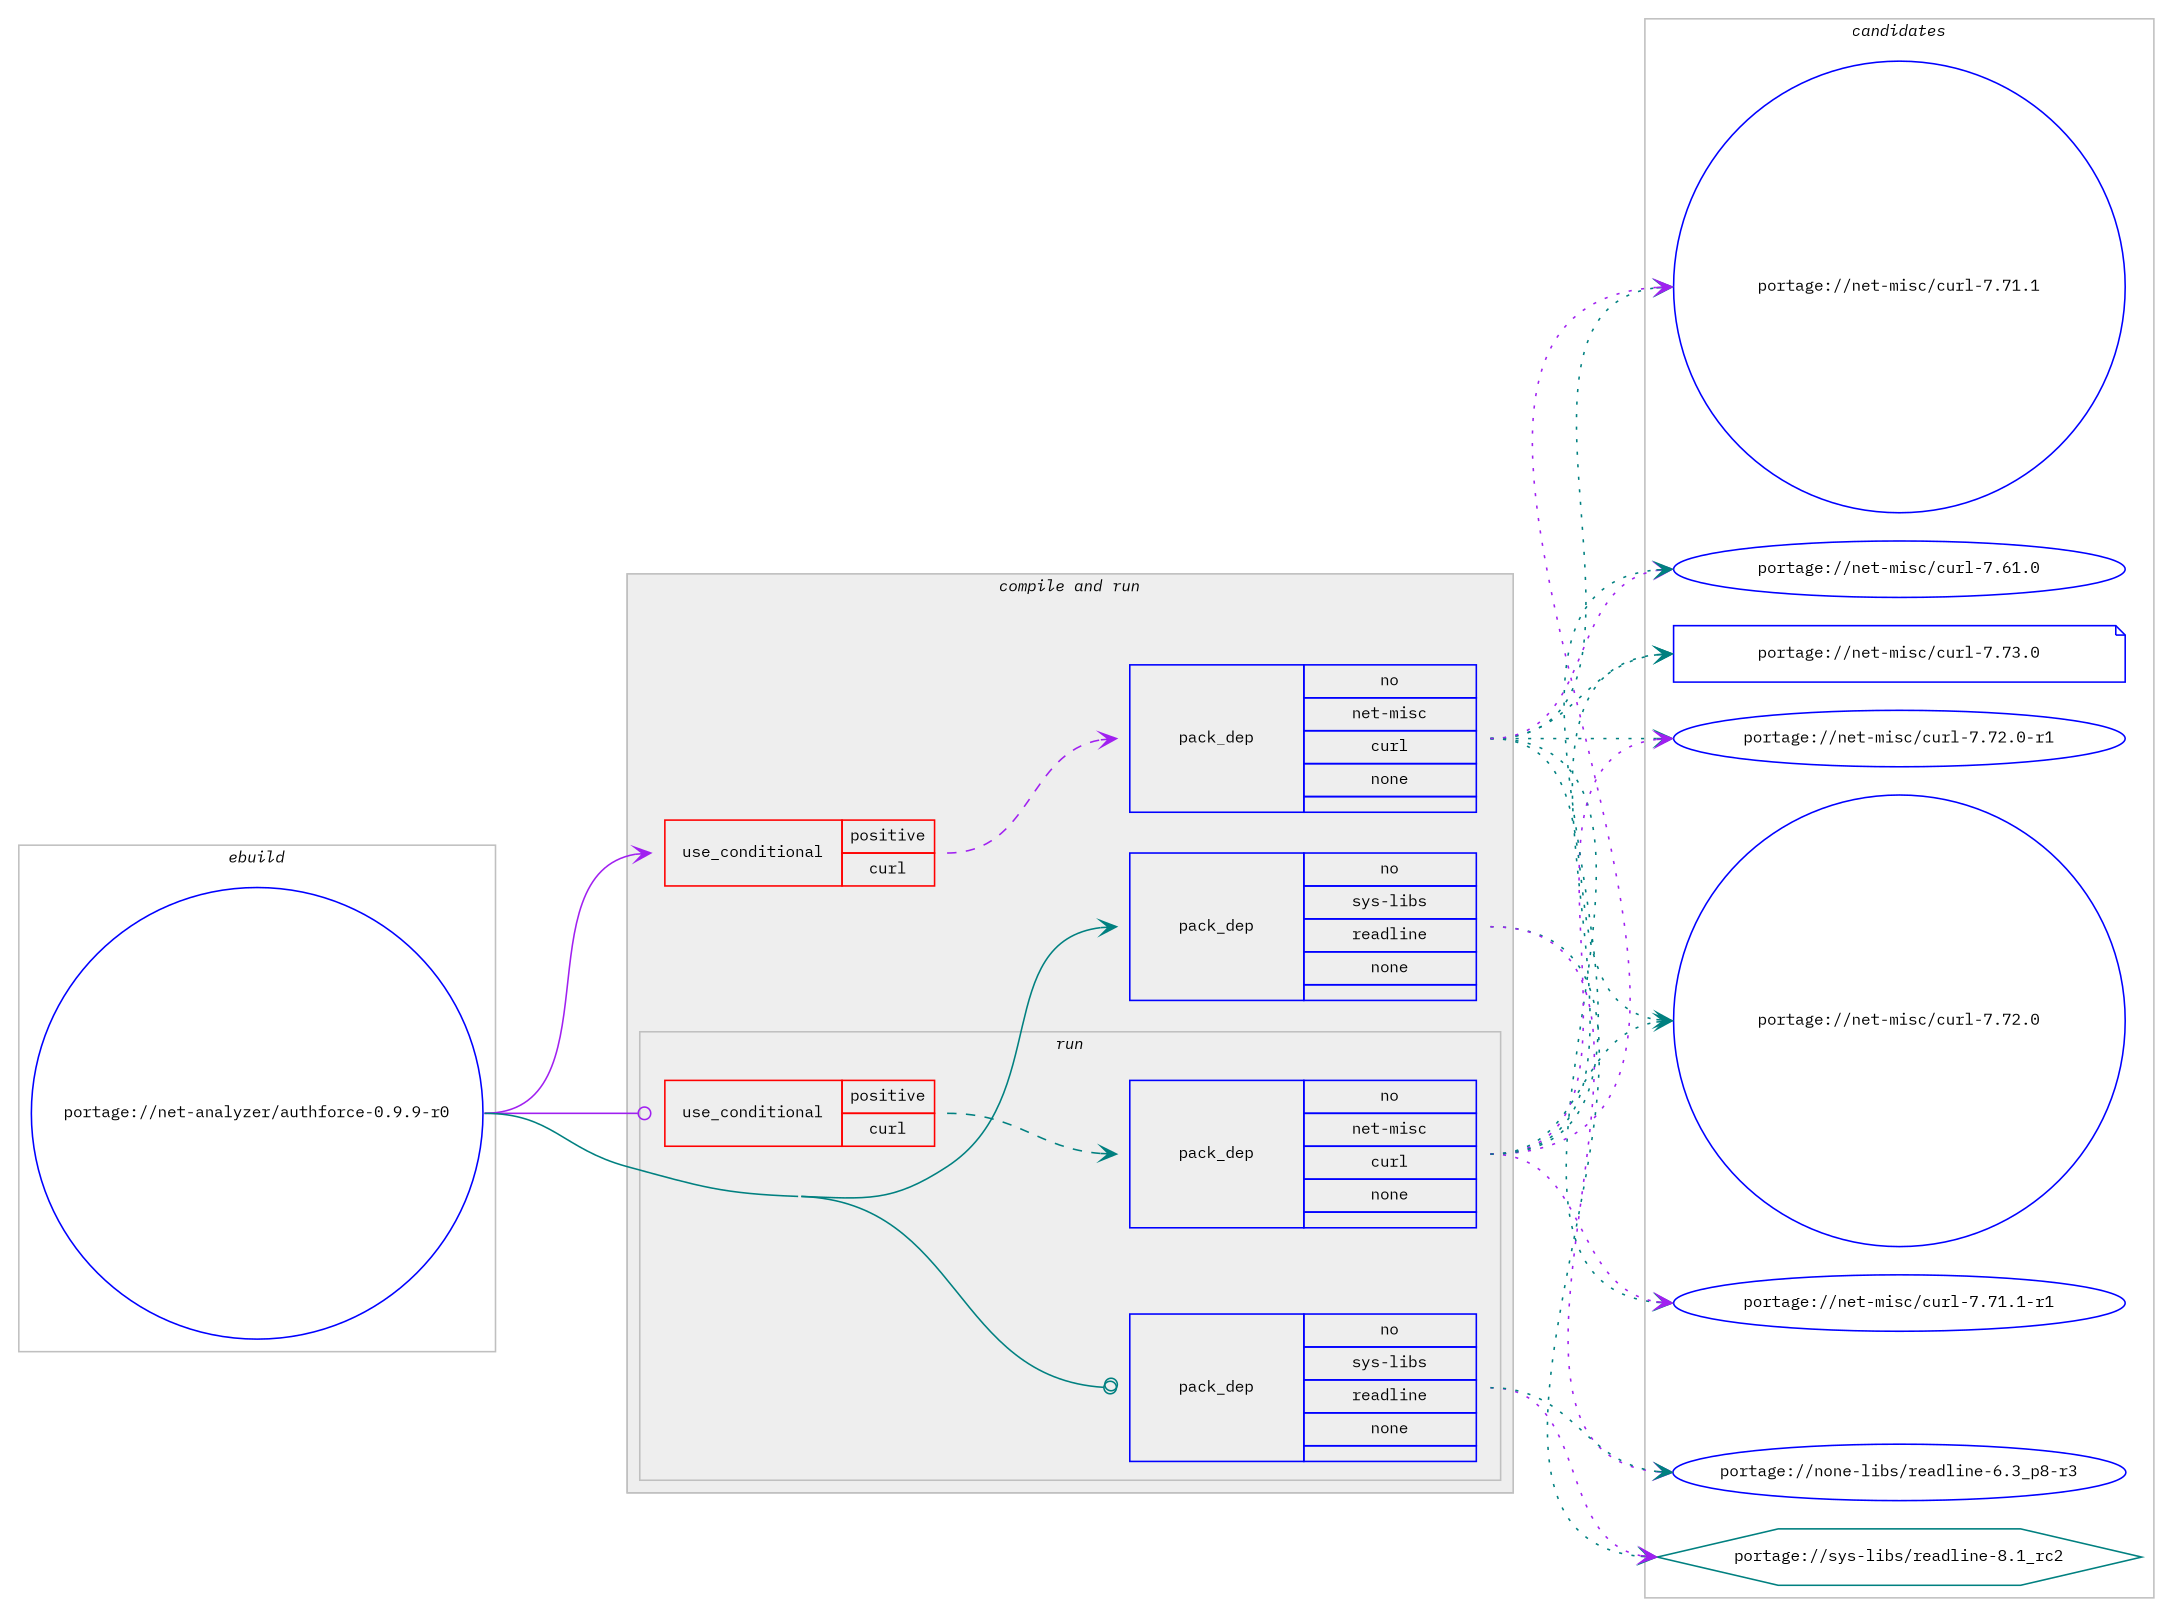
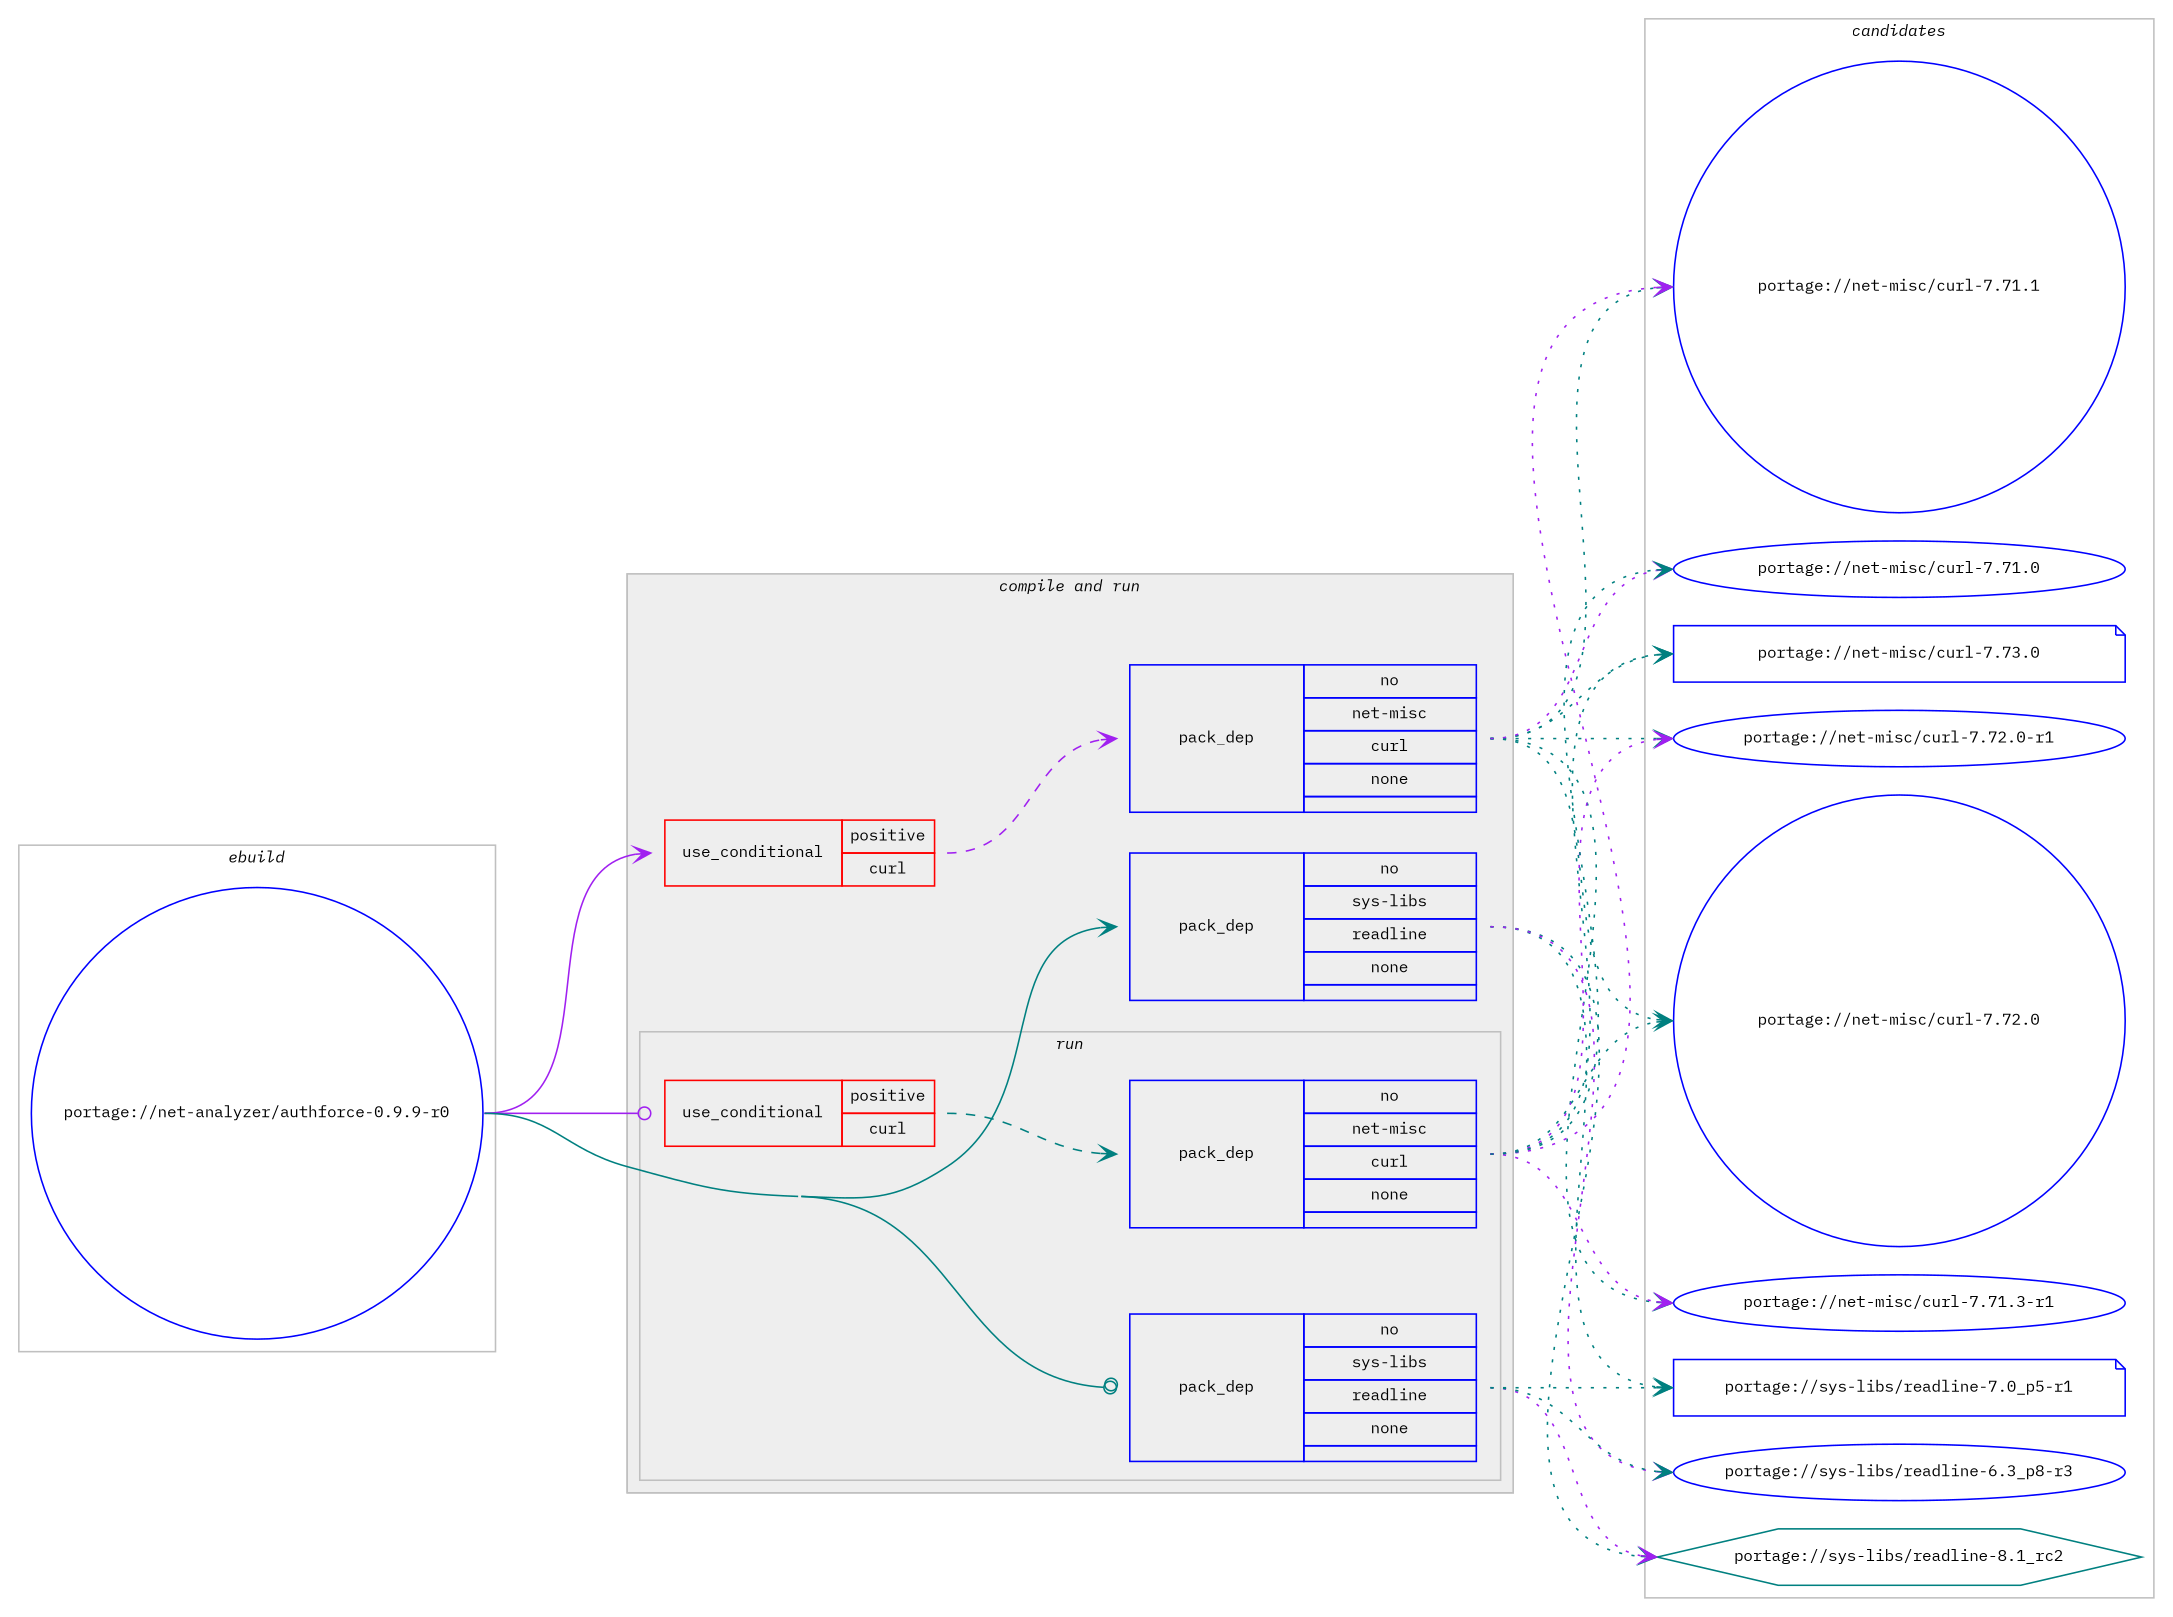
(1899, 569) -> (1899, 569)
(1899, 1303) -> (1899, 1303)
none -> (1899, 1388)
(1899, 1472) -> (1899, 1472)
